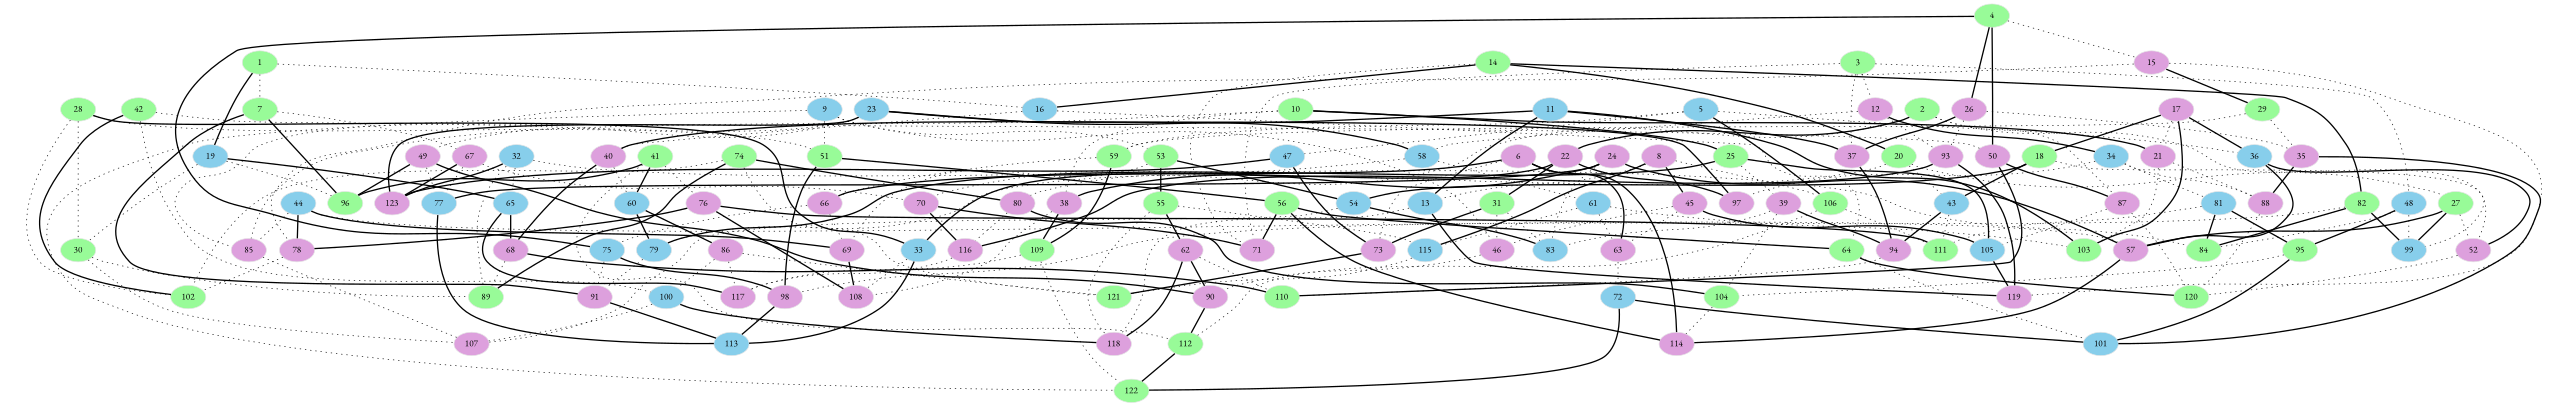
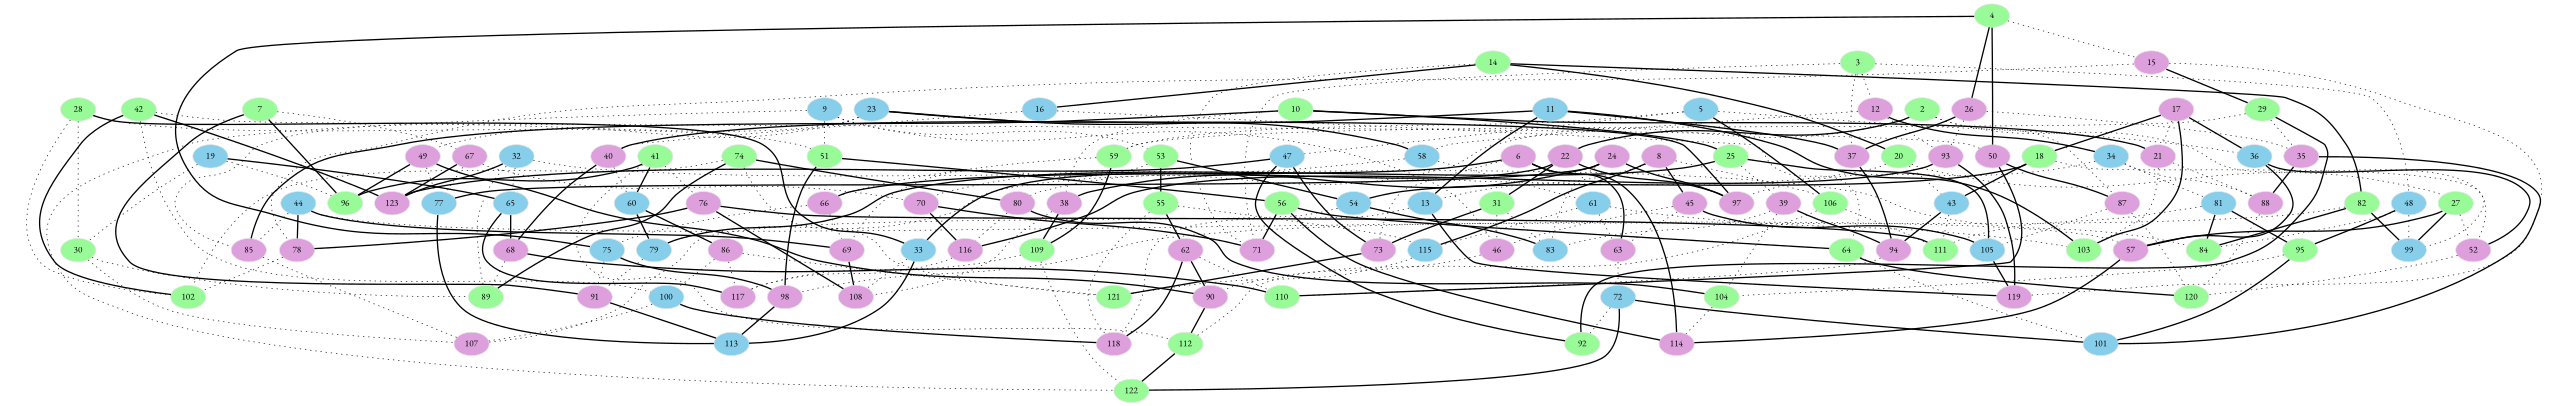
(260, 63) -> none
(603, 125) -> (267, 153)
(477, 135) -> (477, 135)
(1938, 185) -> (1674, 180)
none -> (1582, 344)
